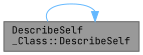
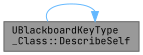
(71, 36) -> (71, 36)
